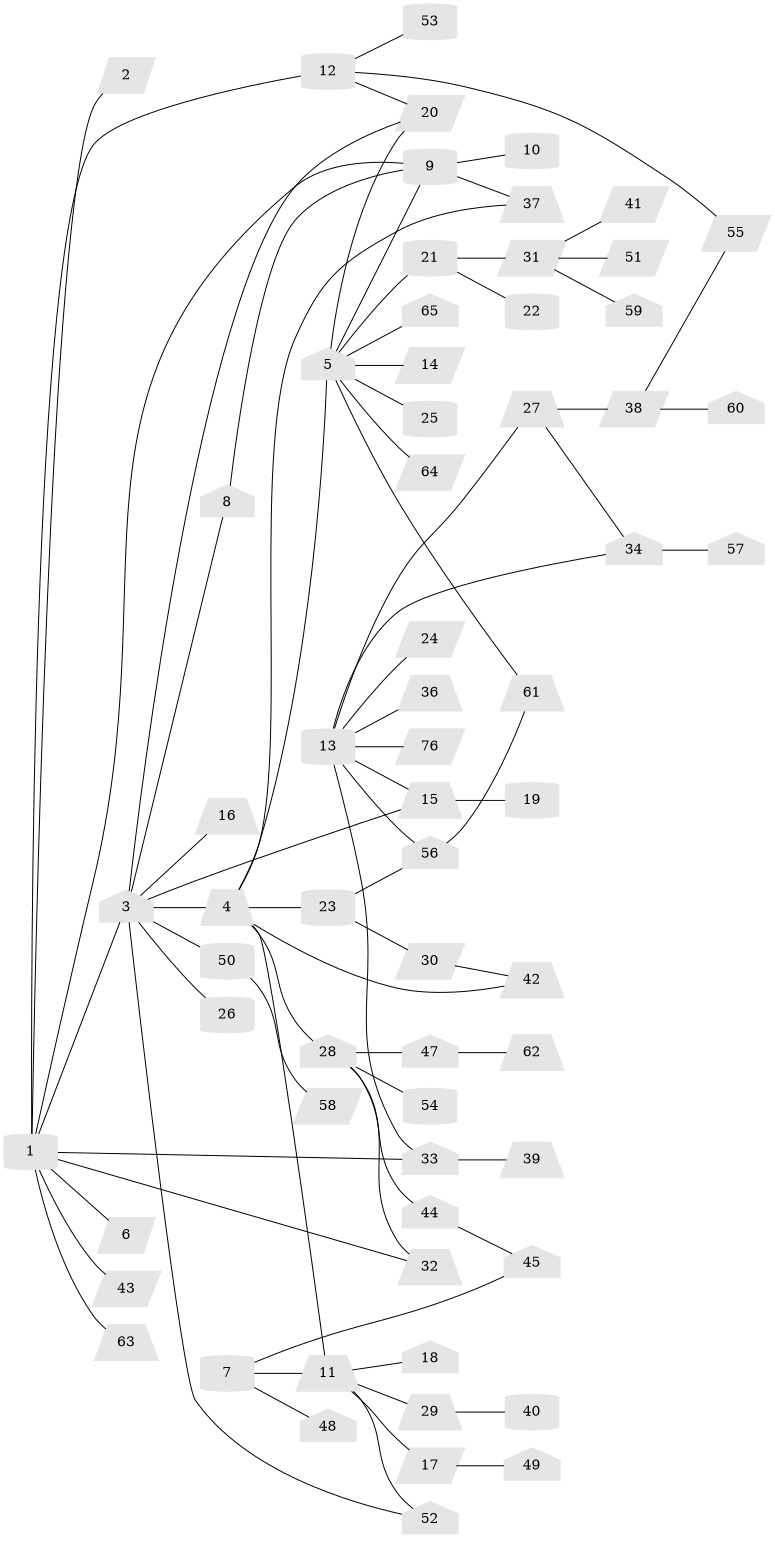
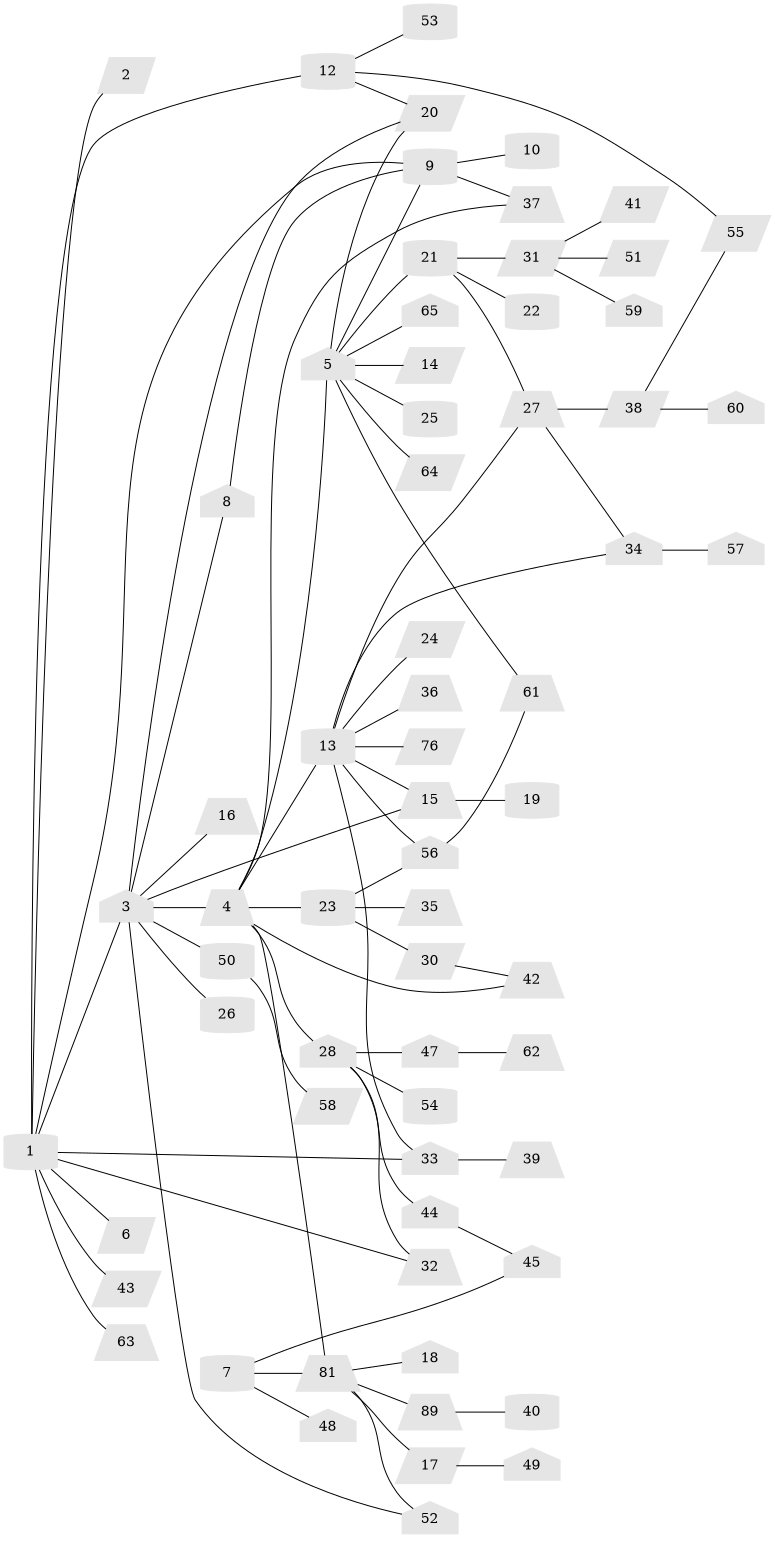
none -> (494, 330)
none -> (278, 827)
none -> (430, 908)
(328, 1373) -> (328, 1373)
(430, 1412) -> (430, 1412)
